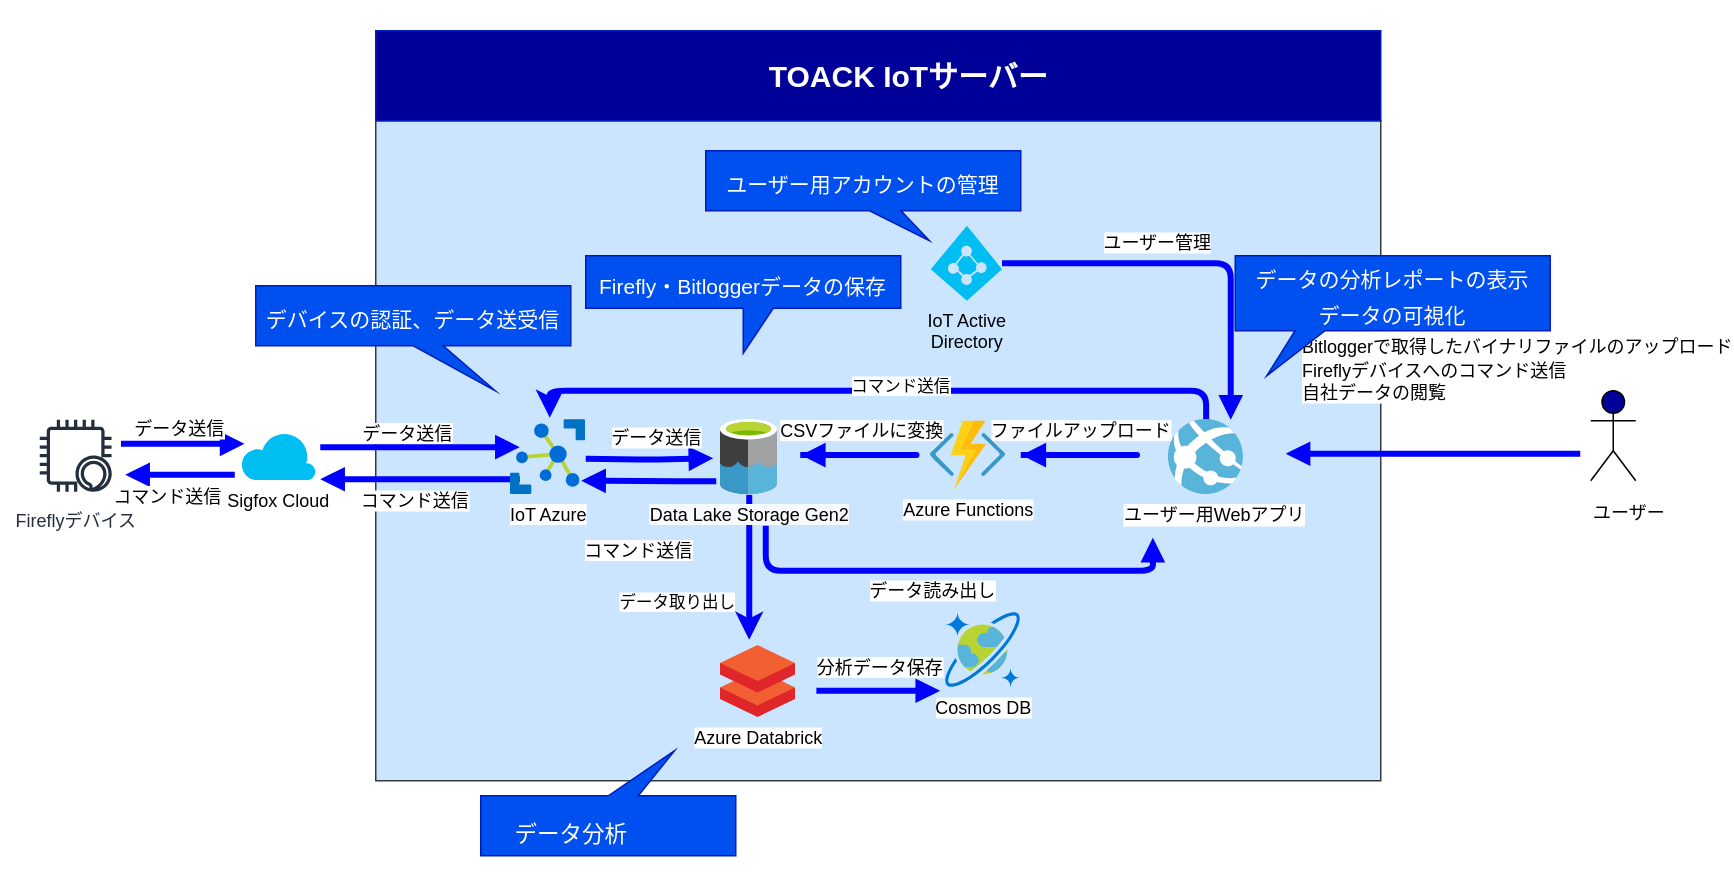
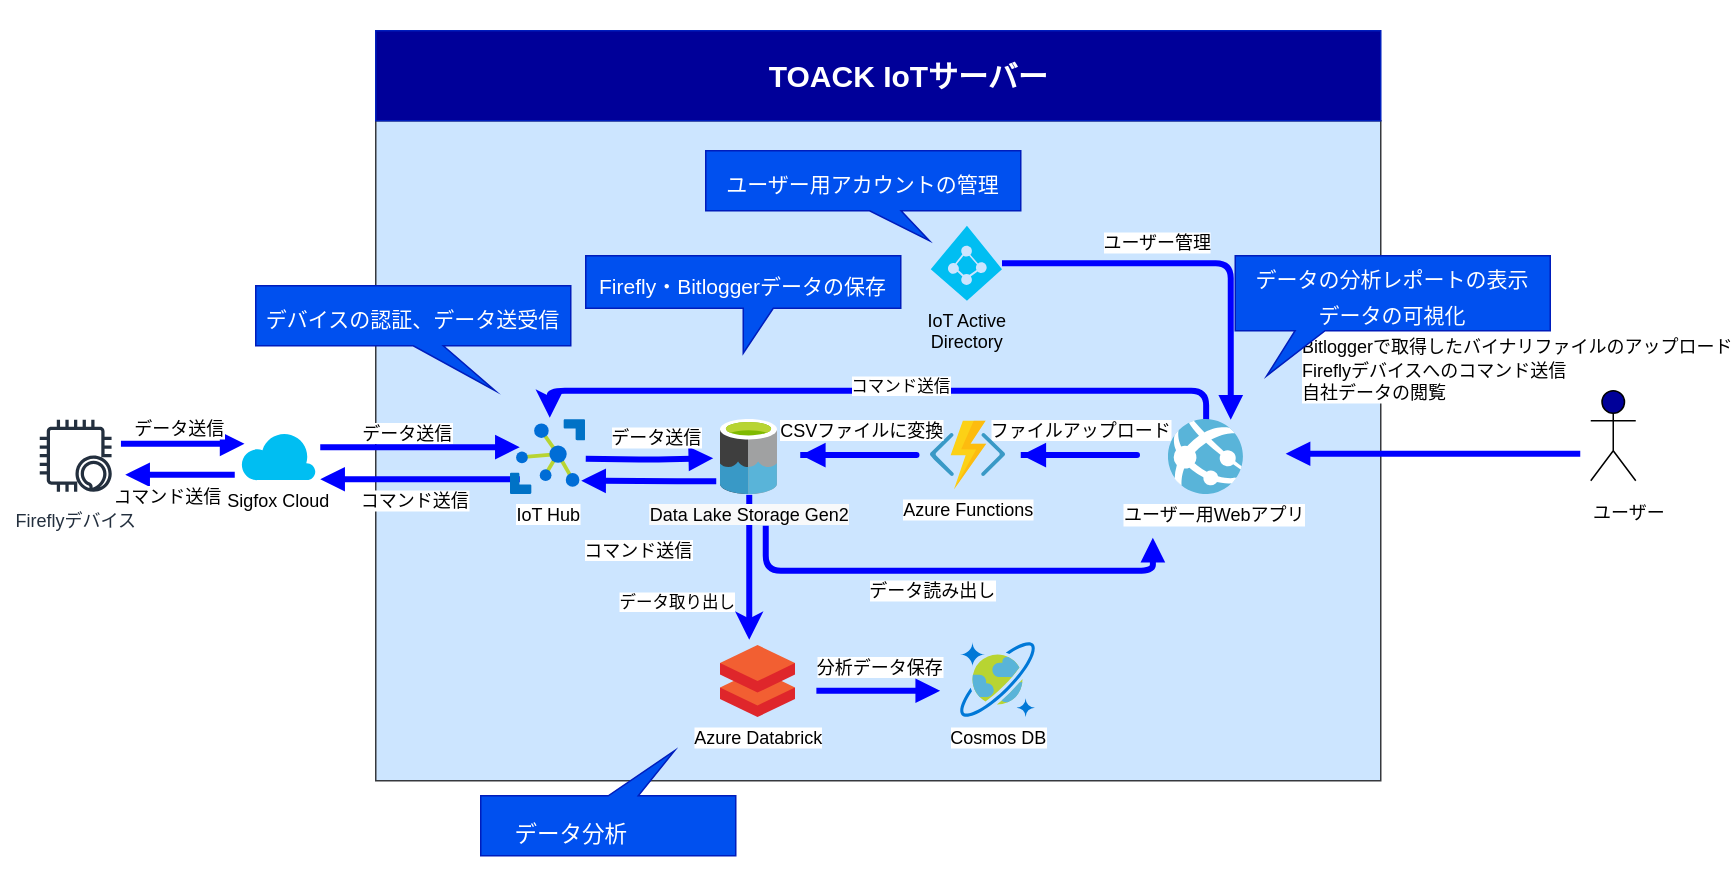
(549, 516) -> (549, 516)
(983, 650) -> (998, 680)
